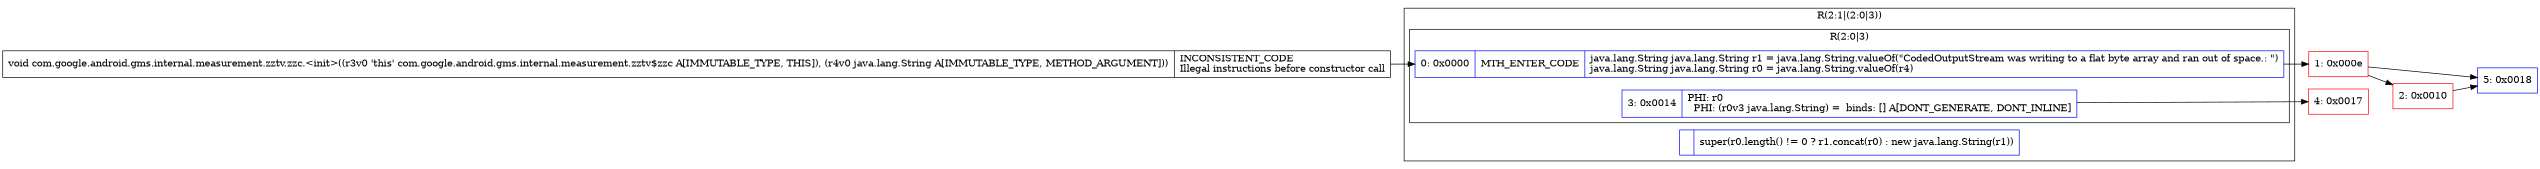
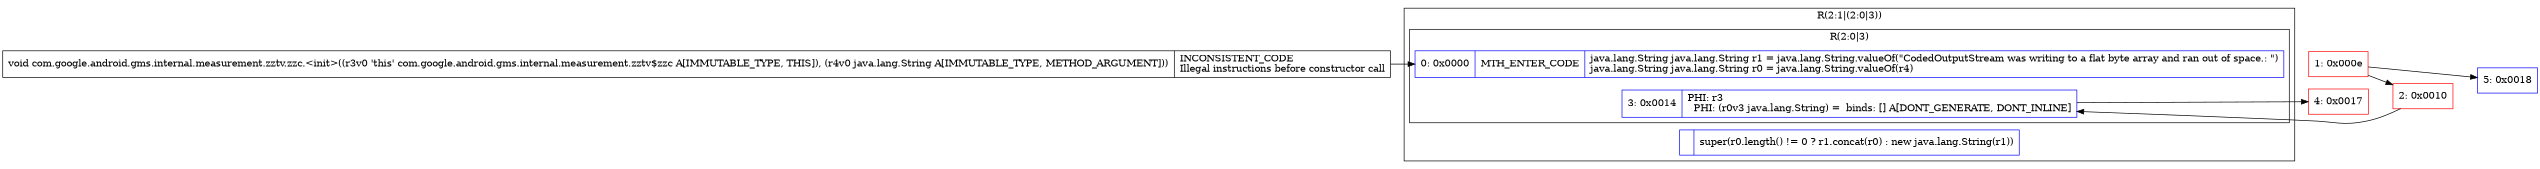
(2293, 64) -> none
(2462, 89) -> (2244, 118)
(1707, 98) -> (1707, 98)
